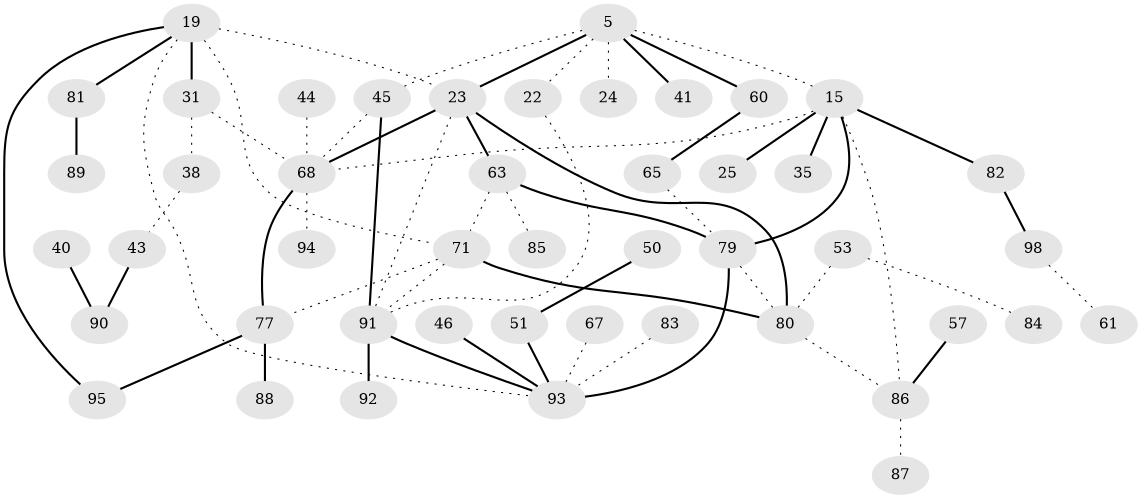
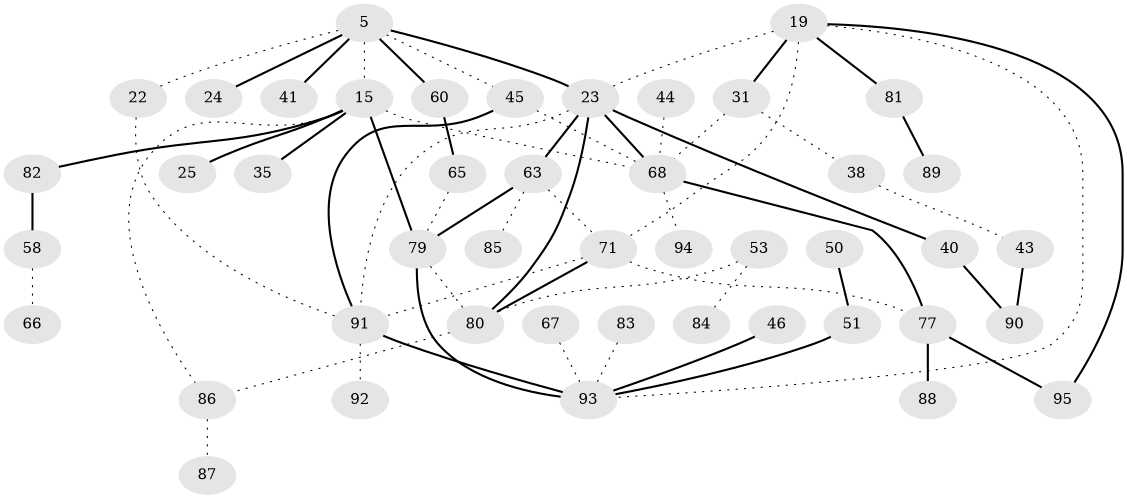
(608, 61) -> (289, 61)
none -> (769, 176)
(1034, 249) -> (32, 249)
(958, 325) -> none
(1109, 325) -> (32, 325)
(369, 362) -> (360, 364)
